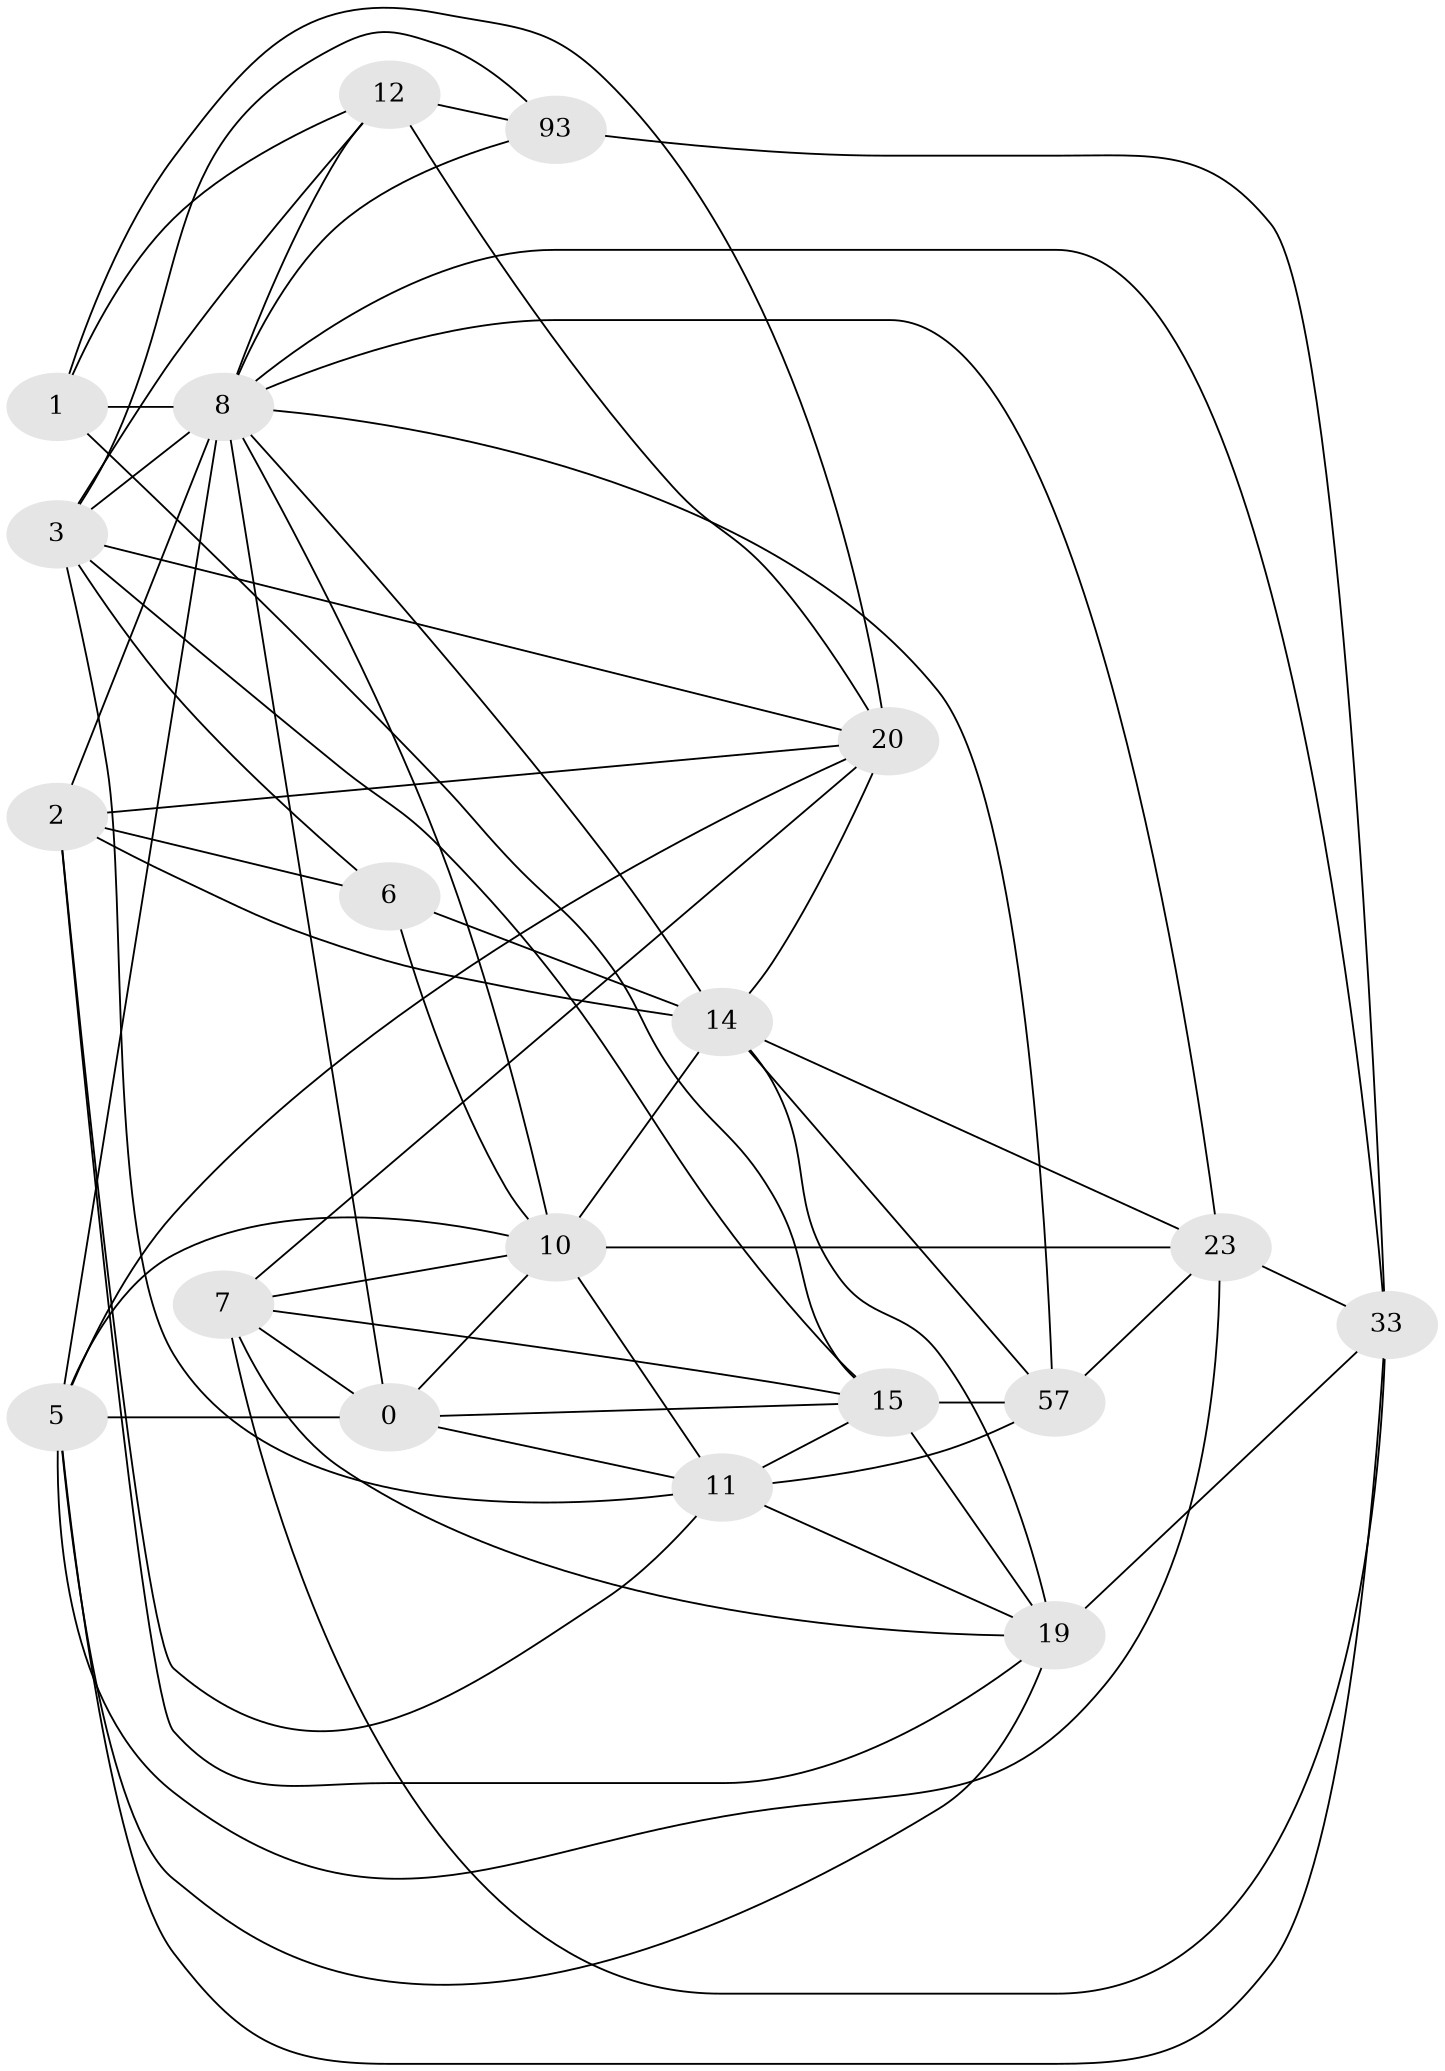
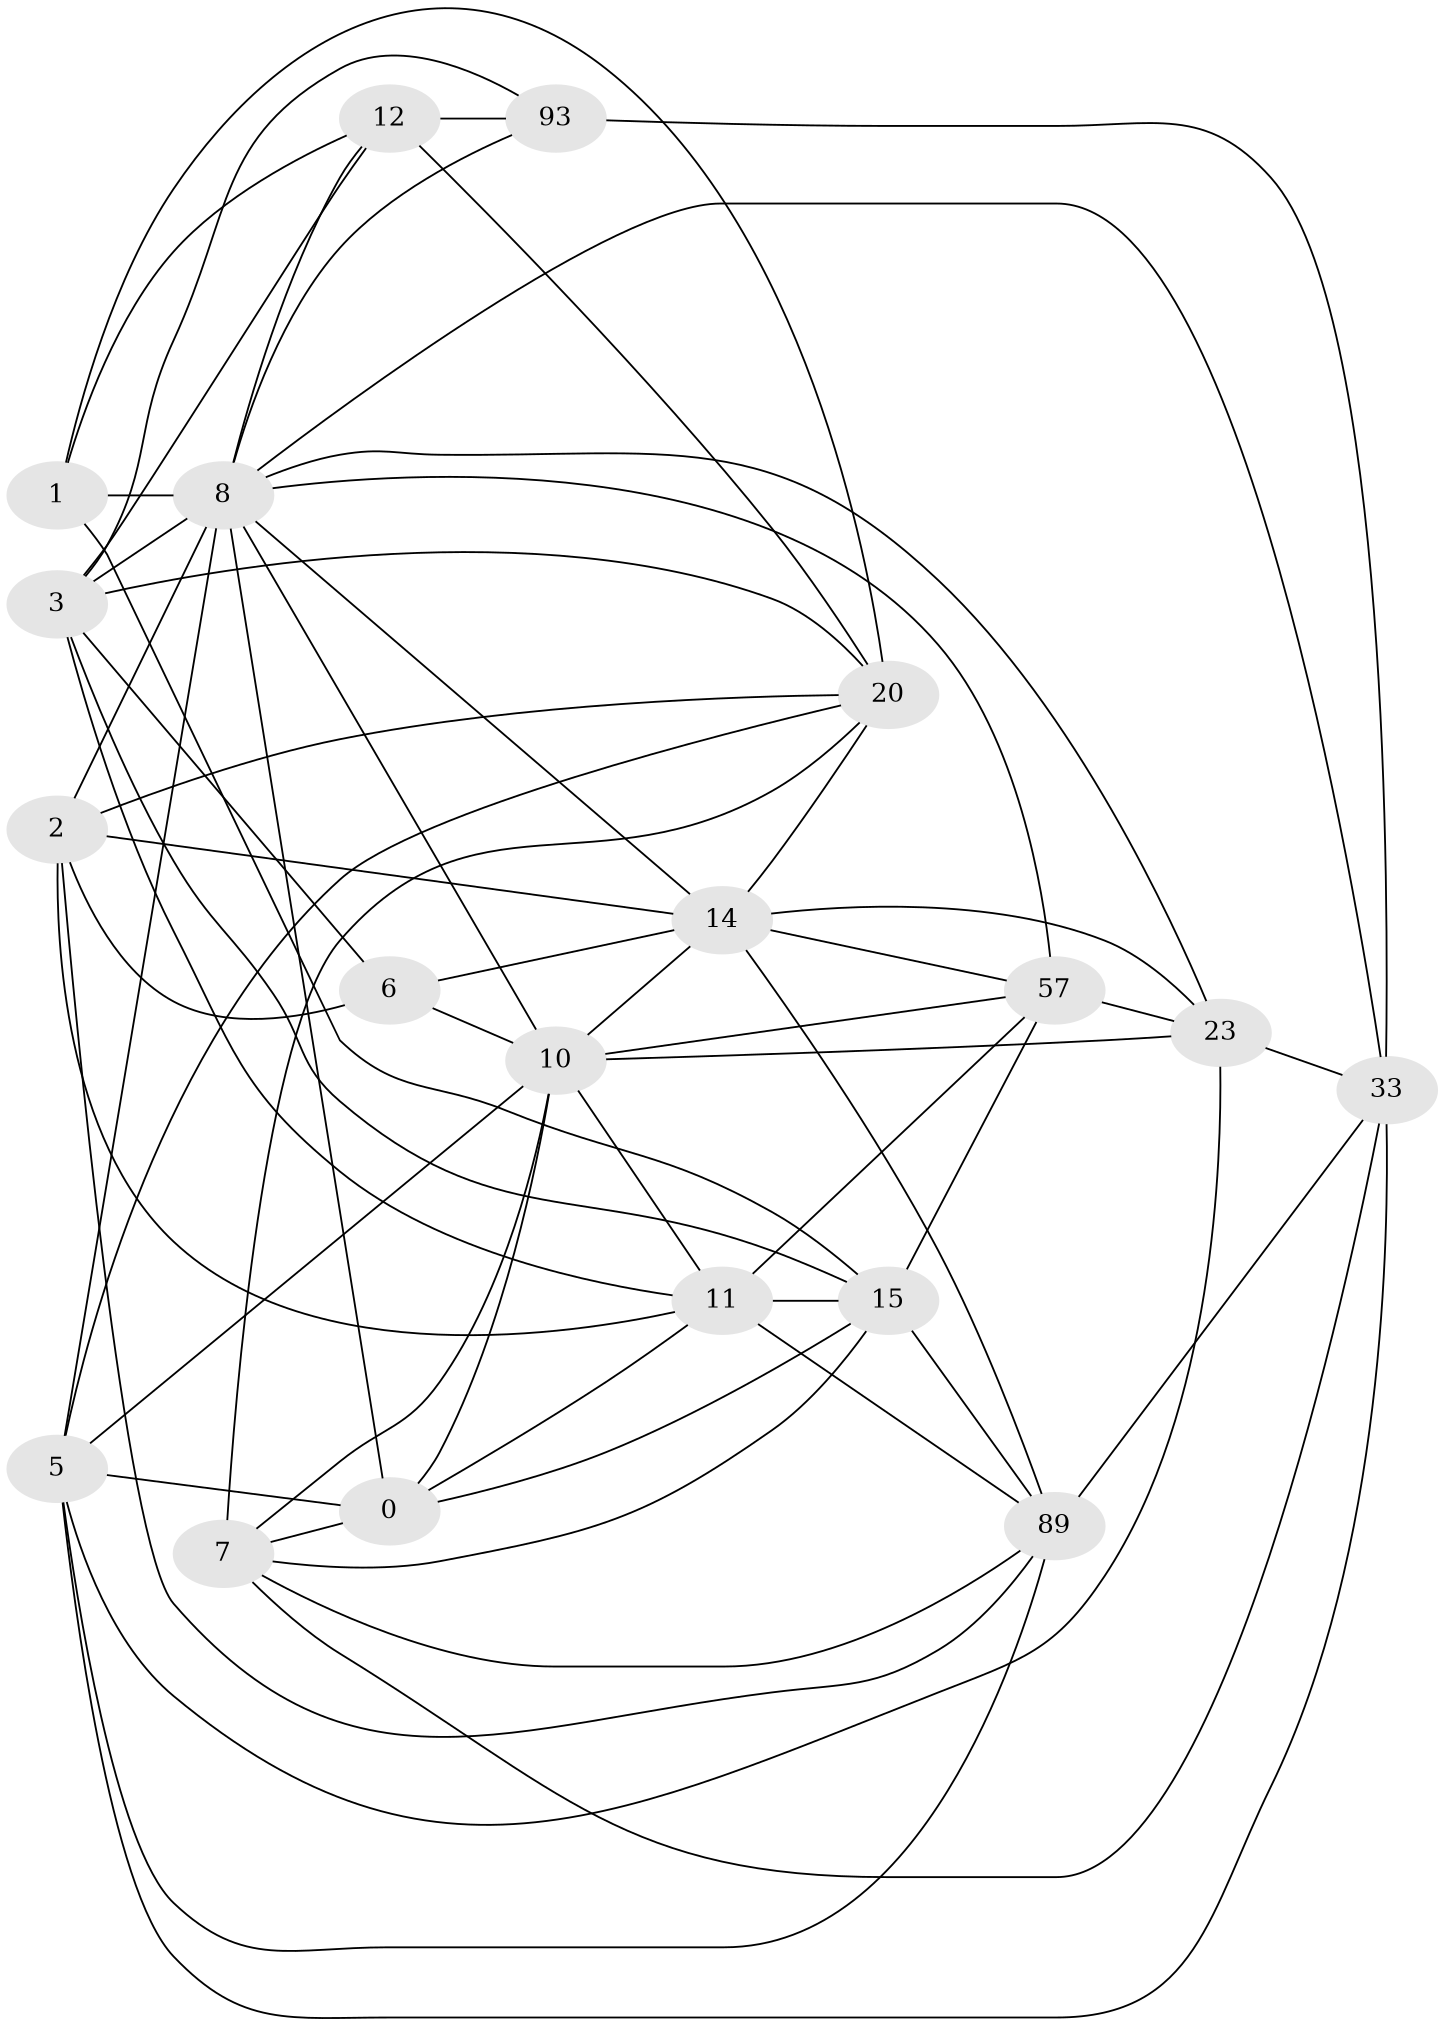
none -> (815, 1024)
(1055, 1635) -> (1055, 1526)
